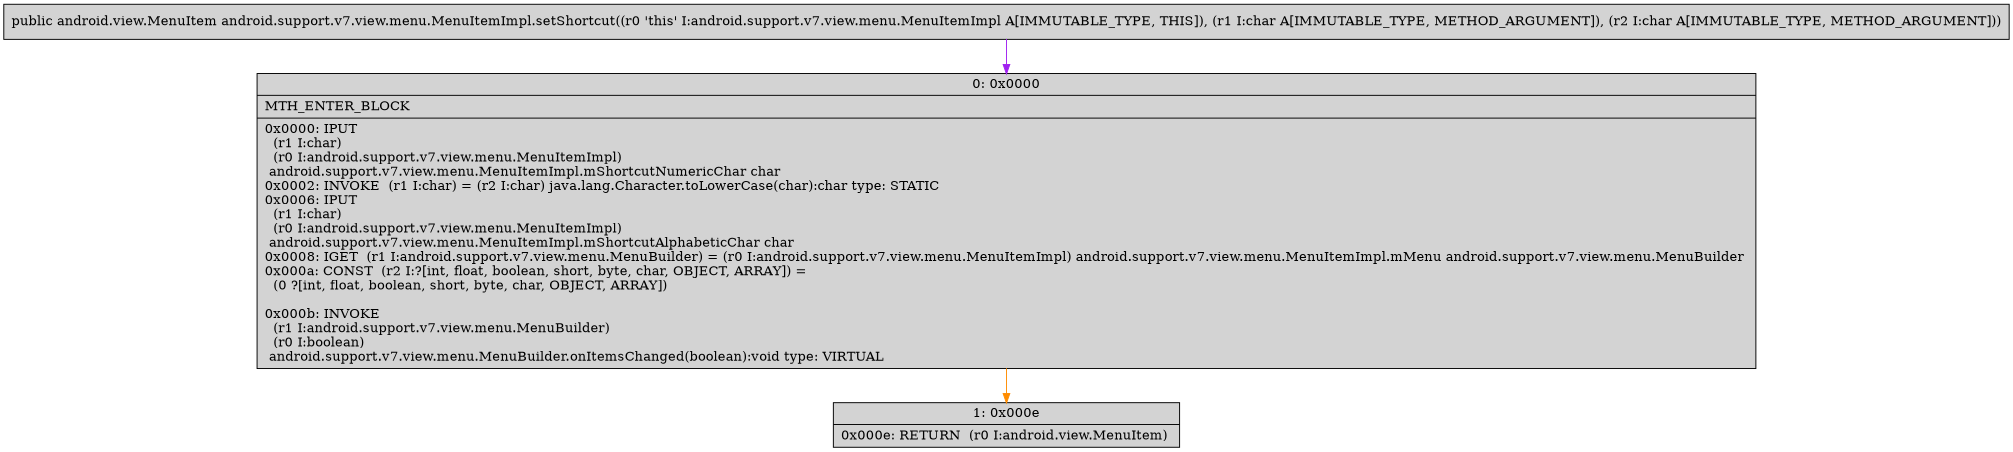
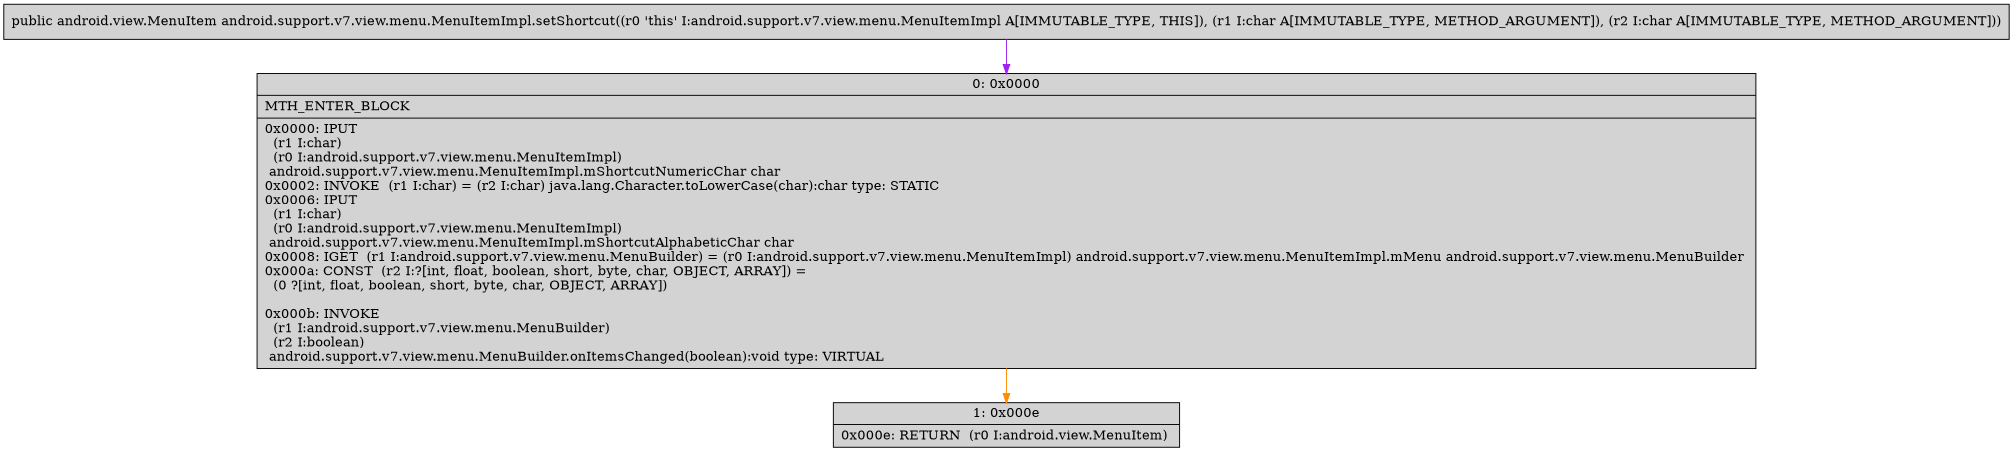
(315, 342) -> (315, 342)
